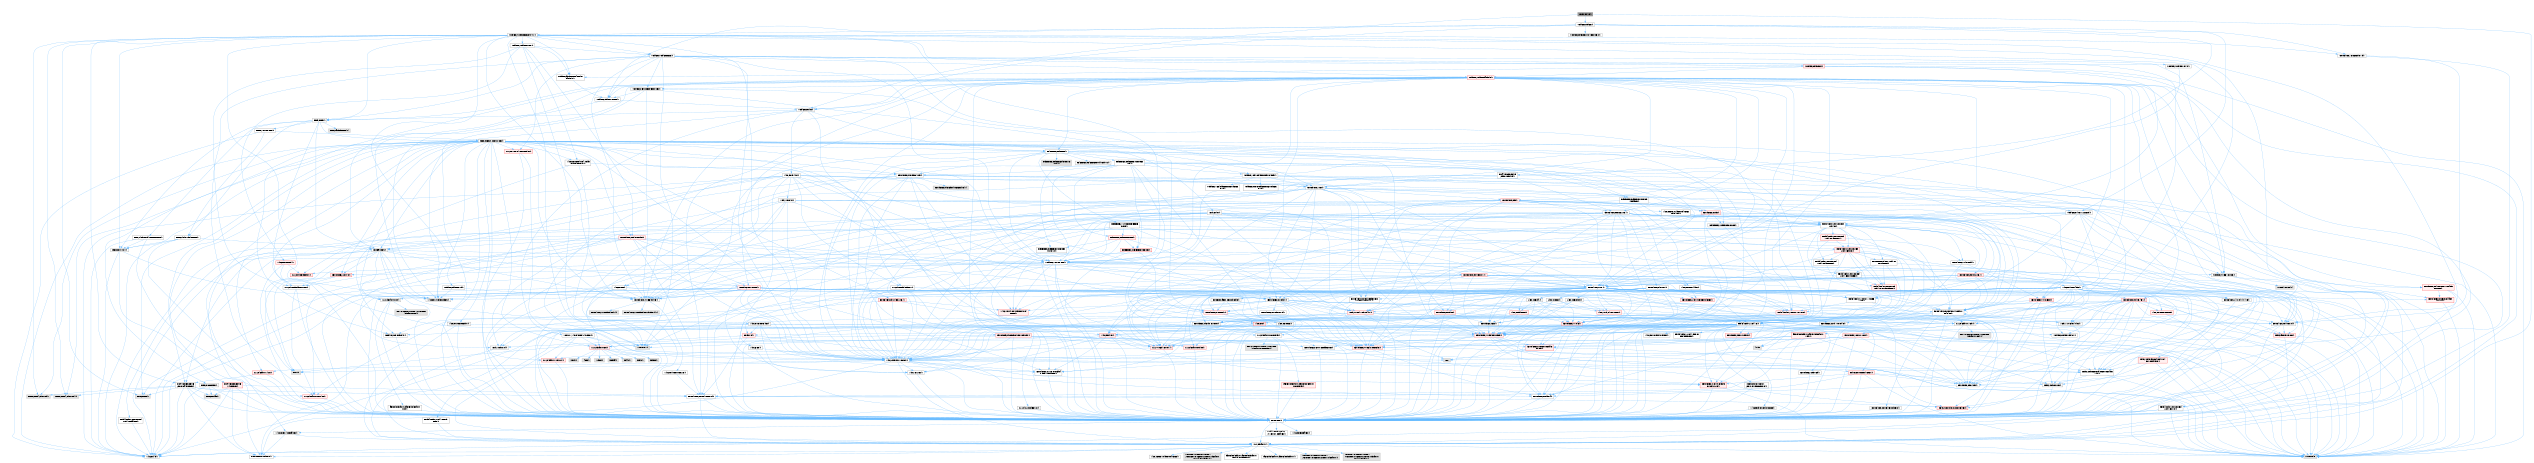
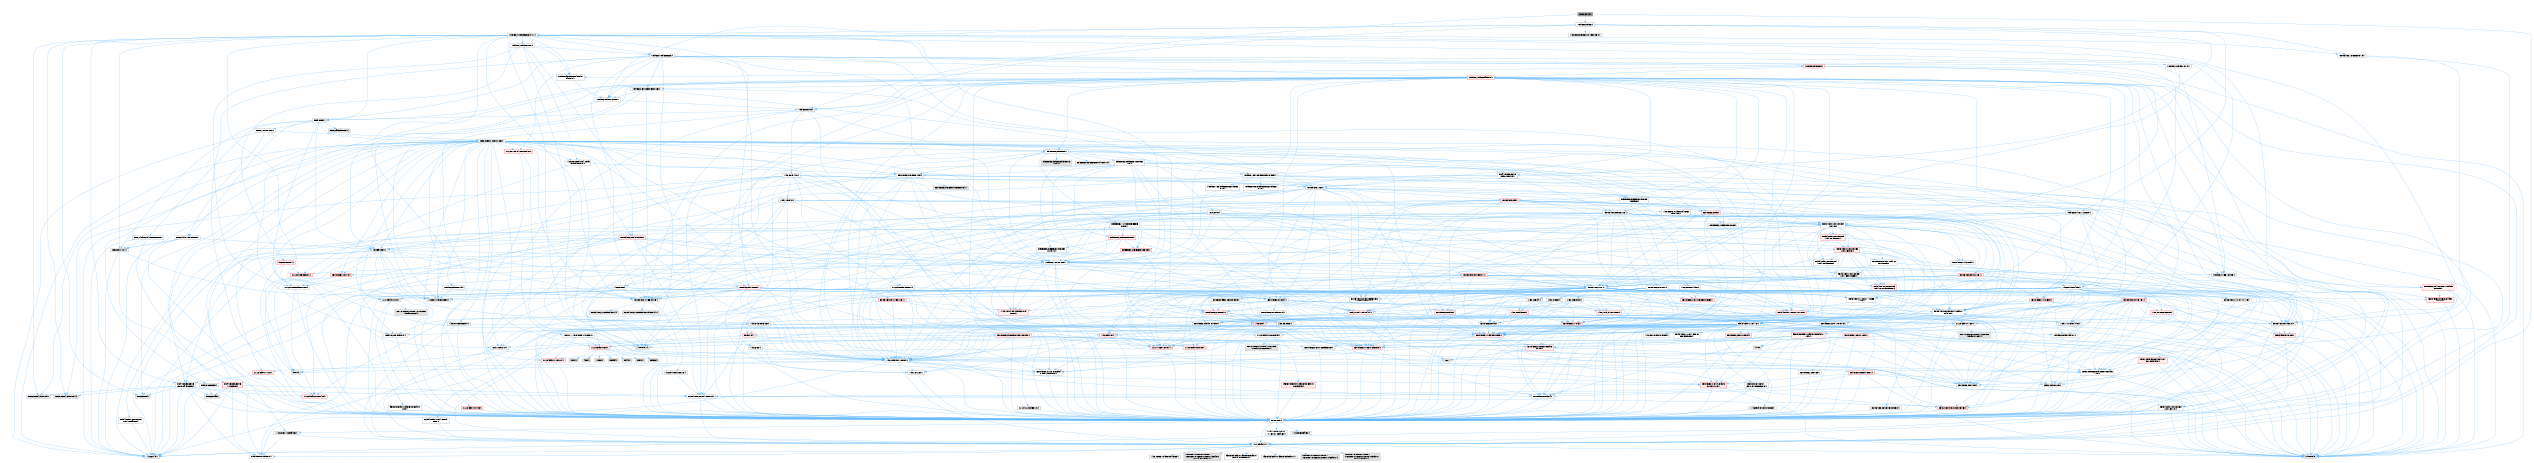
(2285, 288) -> none
(1489, 324) -> (1489, 324)
none -> (472, 408)
